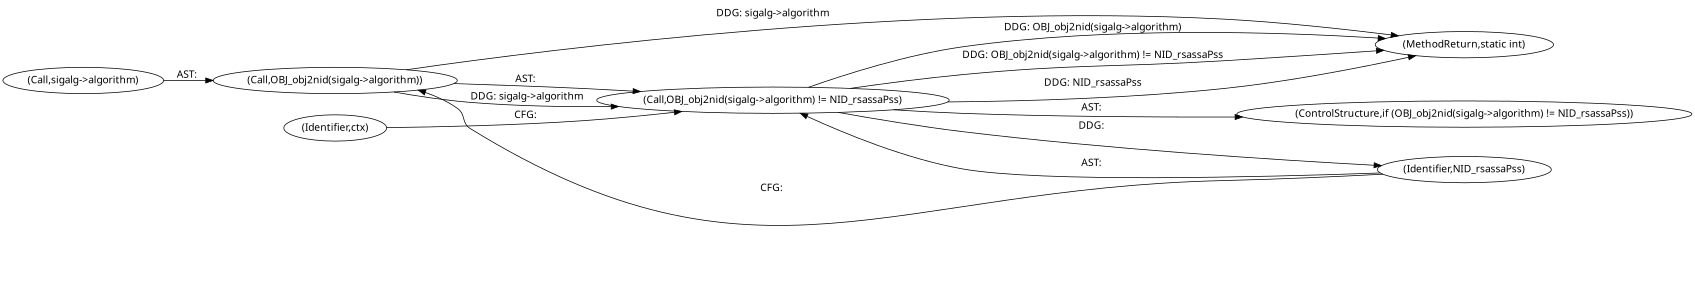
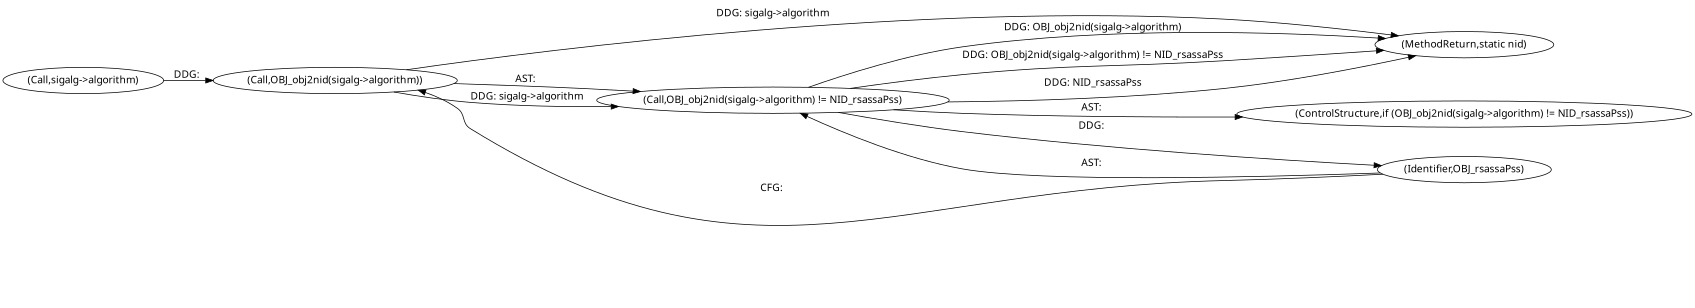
(1464, 45) -> (1464, 45)
(188, 75) -> (188, 75)
(335, 128) -> none
(1464, 170) -> (1464, 170)
